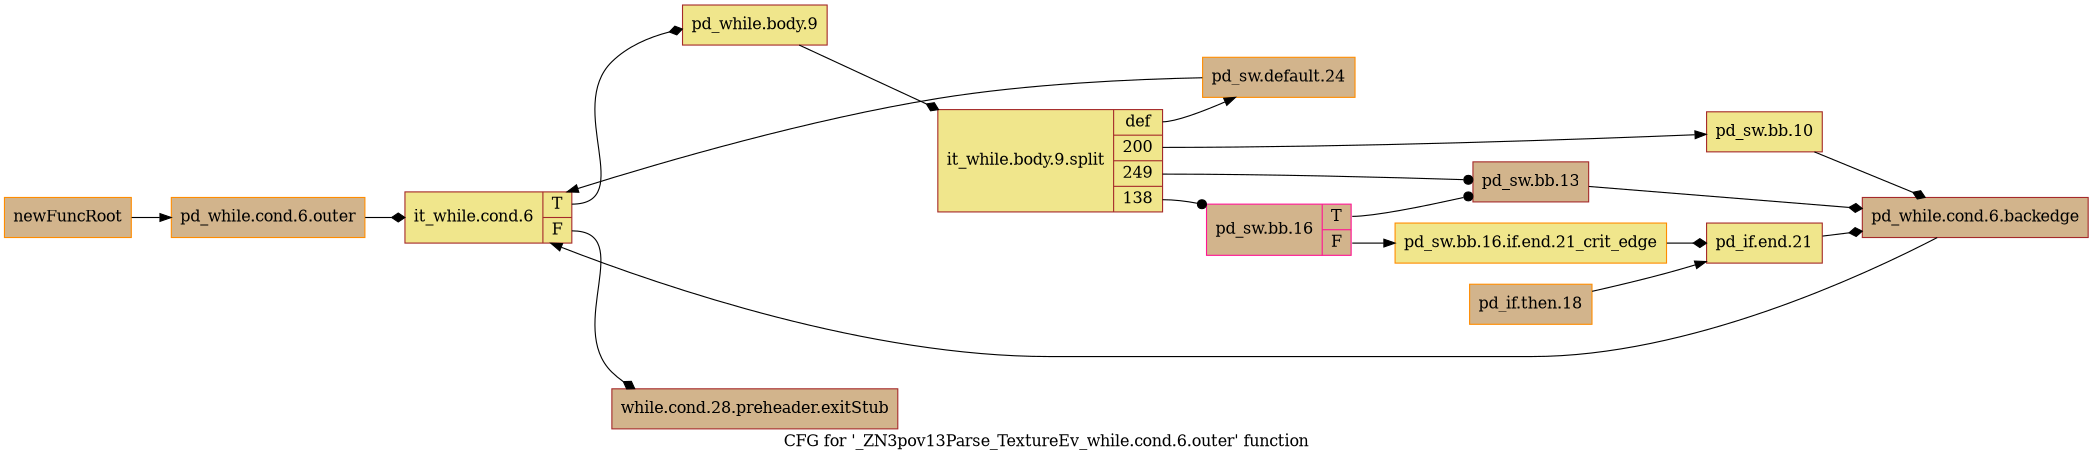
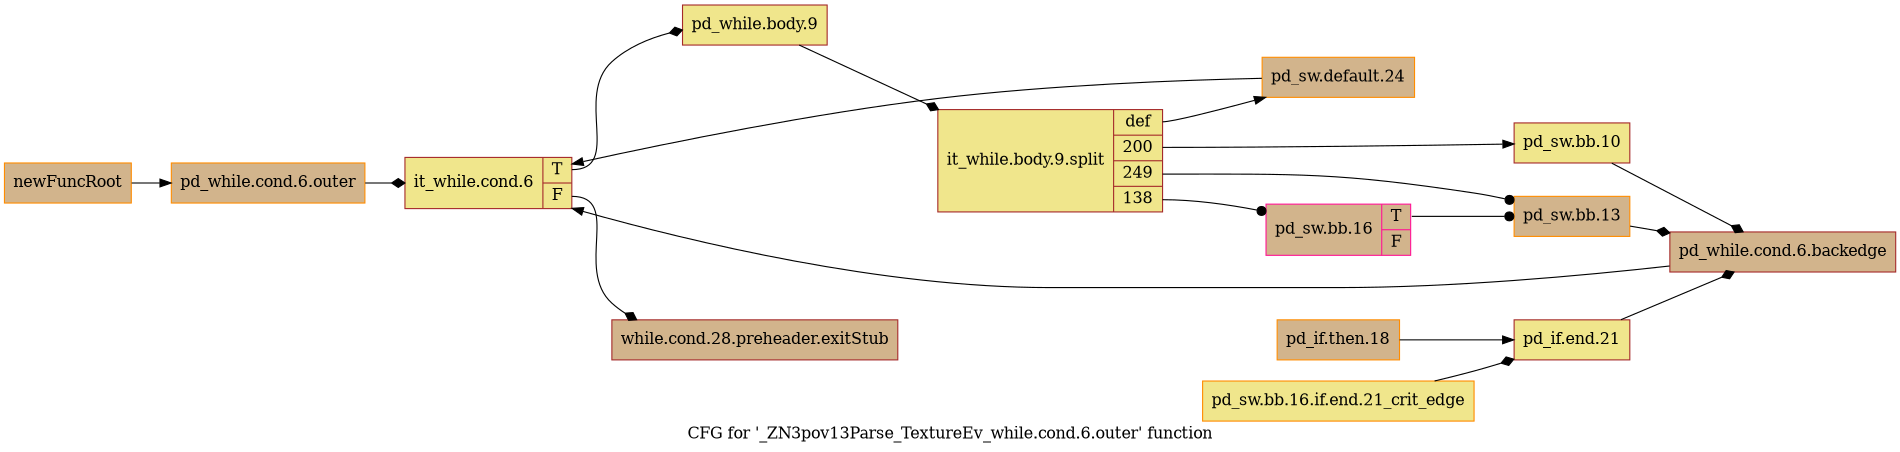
(1531, 182) -> (1572, 216)
(1368, 243) -> none
